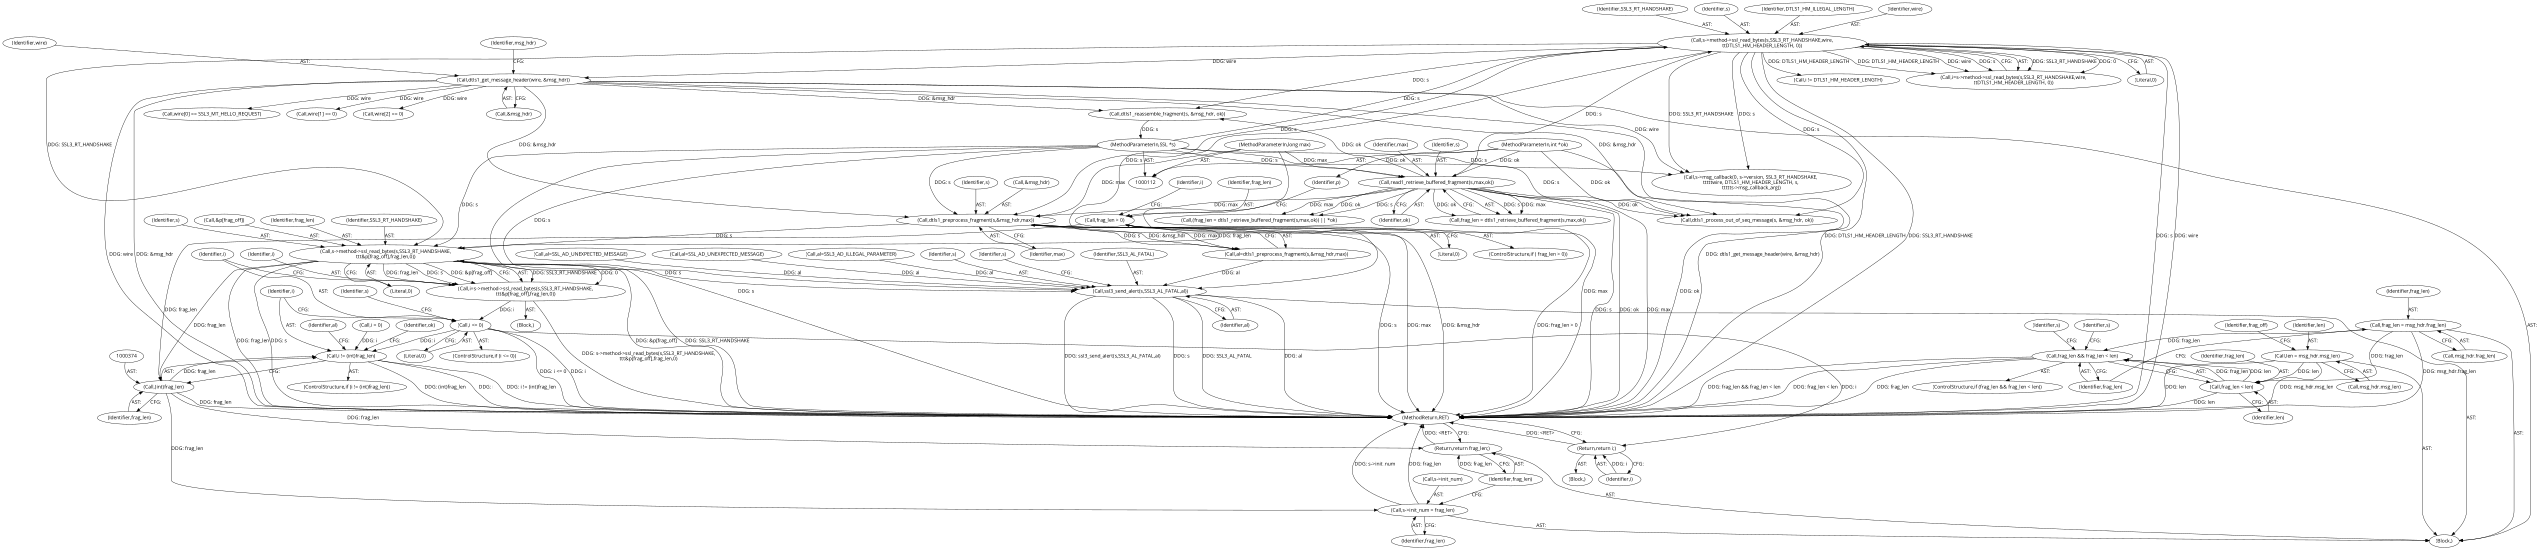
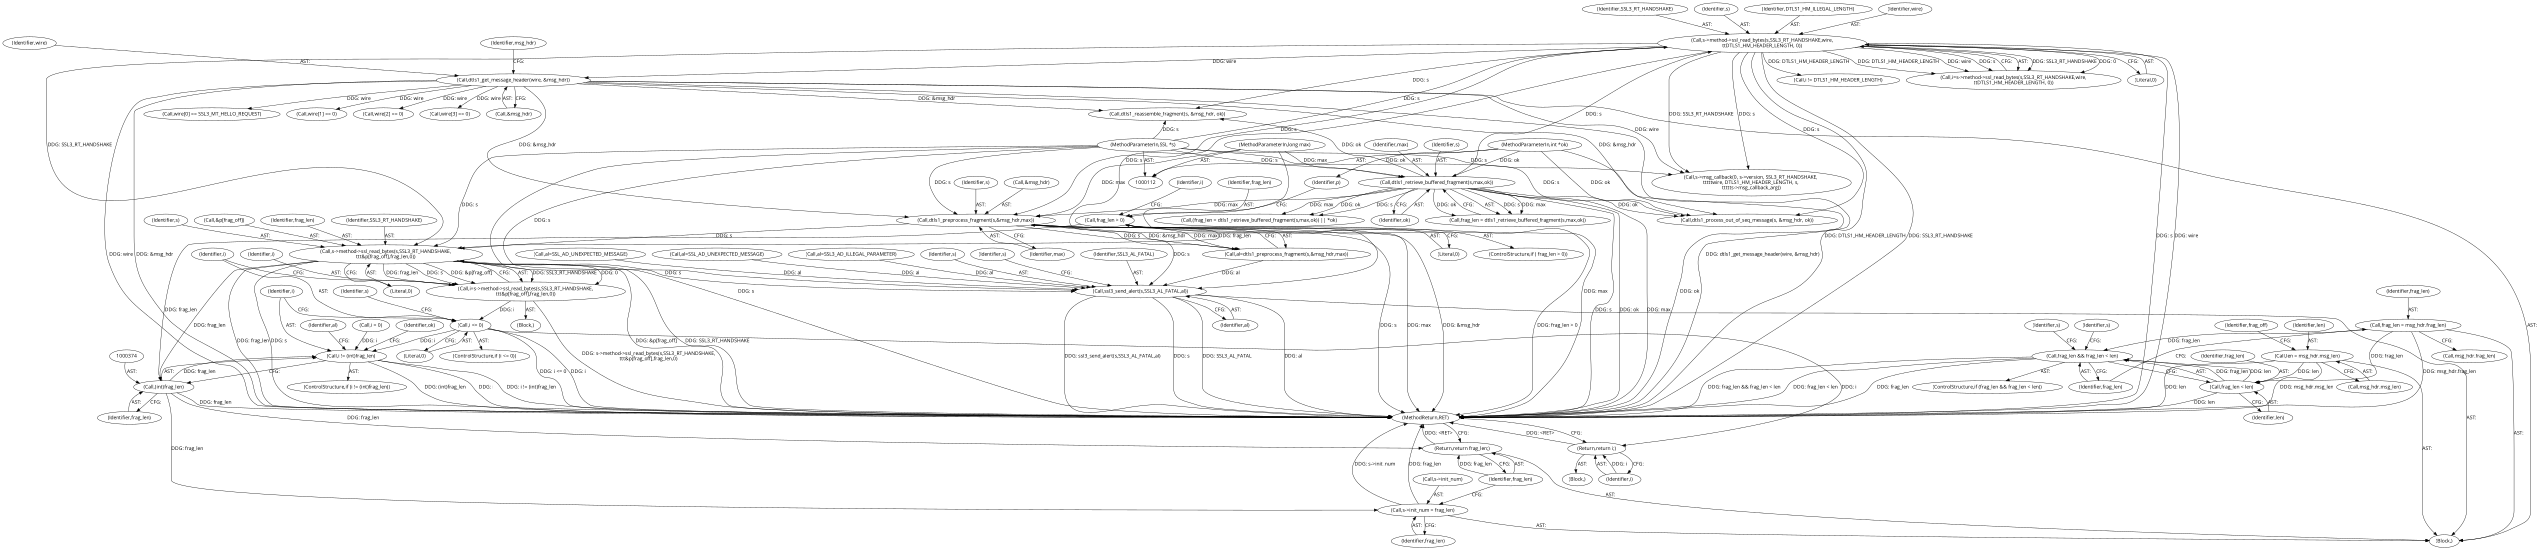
none -> (450, 114)
(1142, 126) -> (1160, 132)
(1437, 183) -> (1437, 183)
none -> (1117, 239)
(2455, 339) -> none
